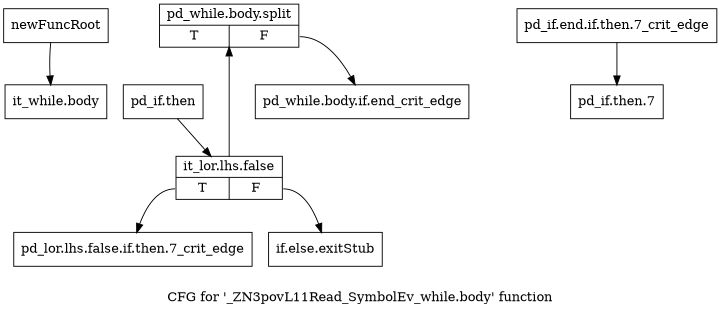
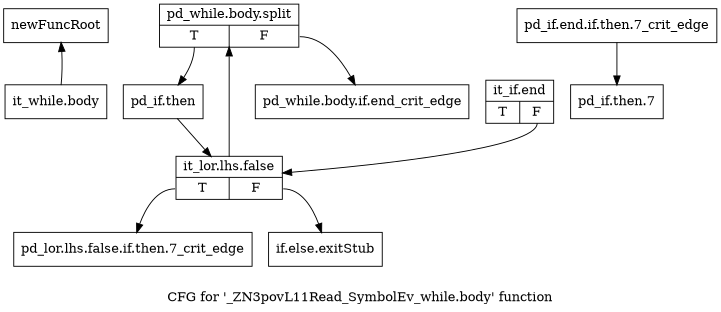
(50, 59) -> (62, 68)
none -> (191, 63)
none -> (520, 102)
